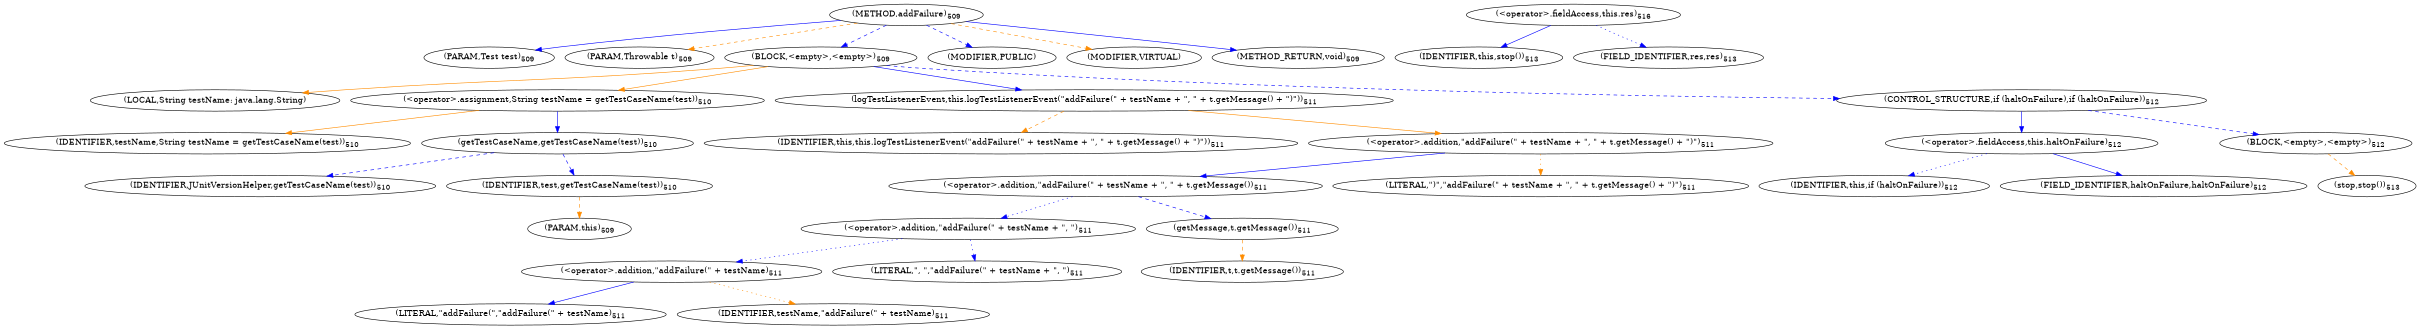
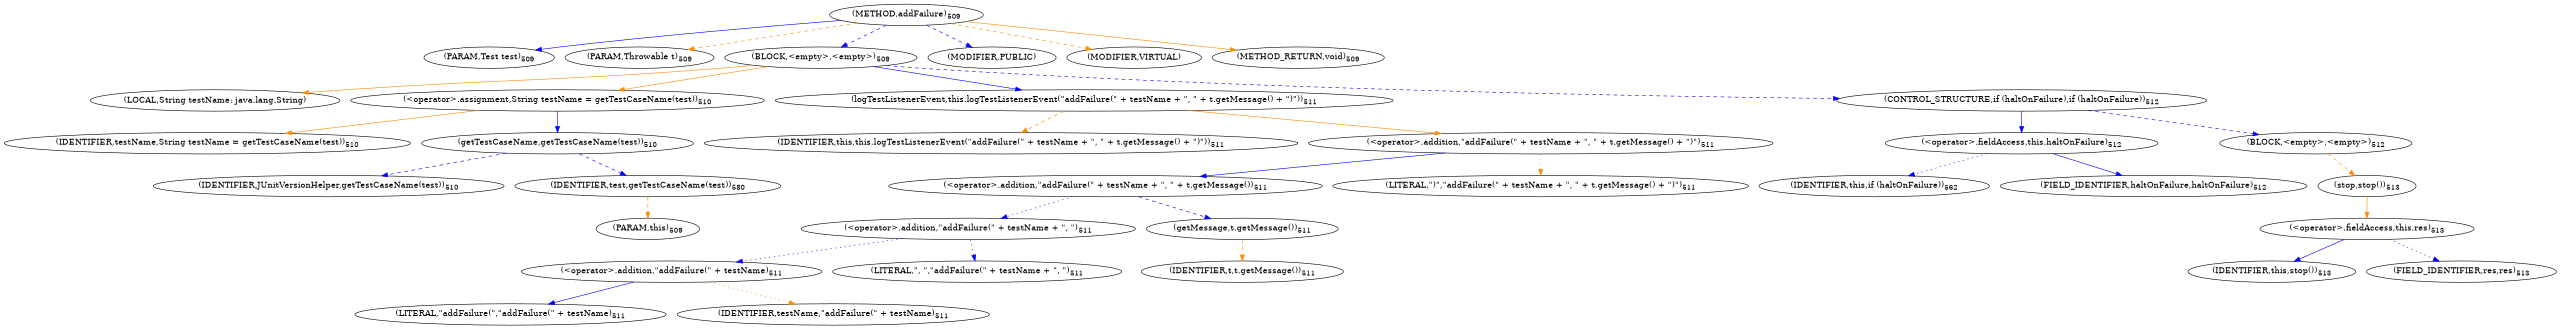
(1644, 14) -> (2438, 228)
(1098, 35) -> (1098, 35)
(670, 185) -> (739, 185)
(1951, 185) -> (1951, 185)
none -> (2367, 205)
